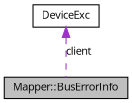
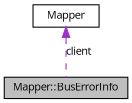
(66, 16) -> (66, 16)
